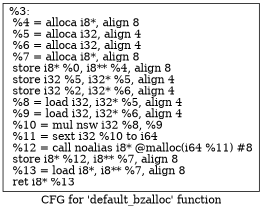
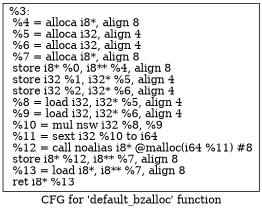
(92, 80) -> (92, 80)
